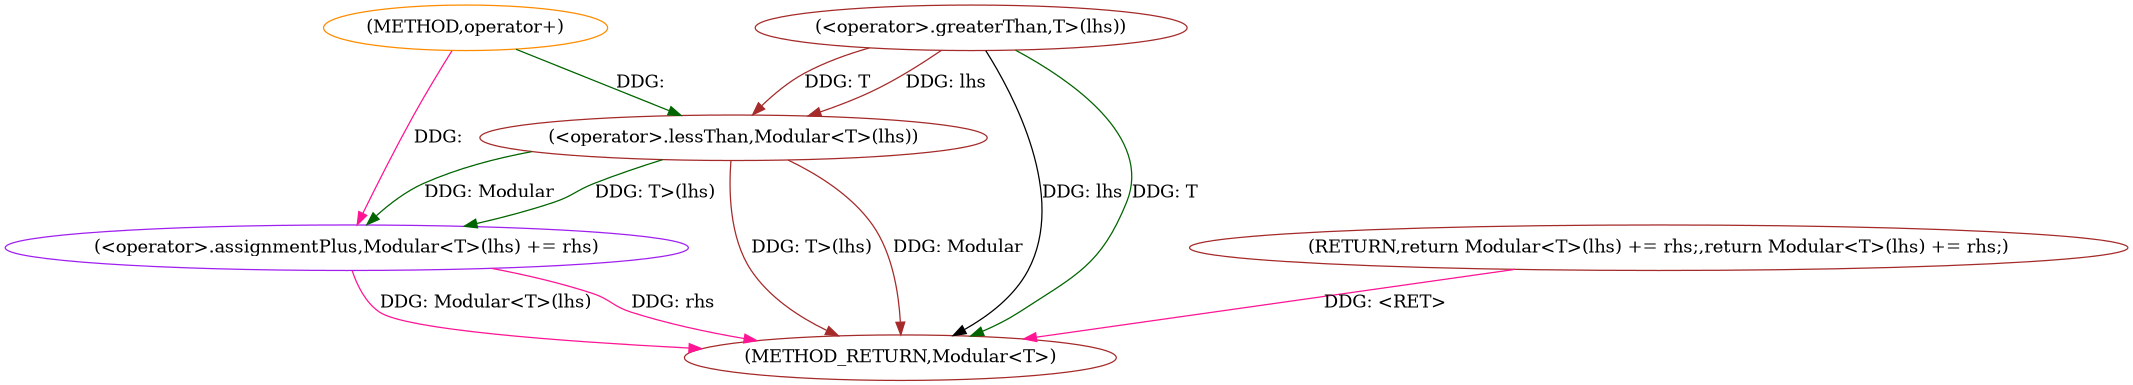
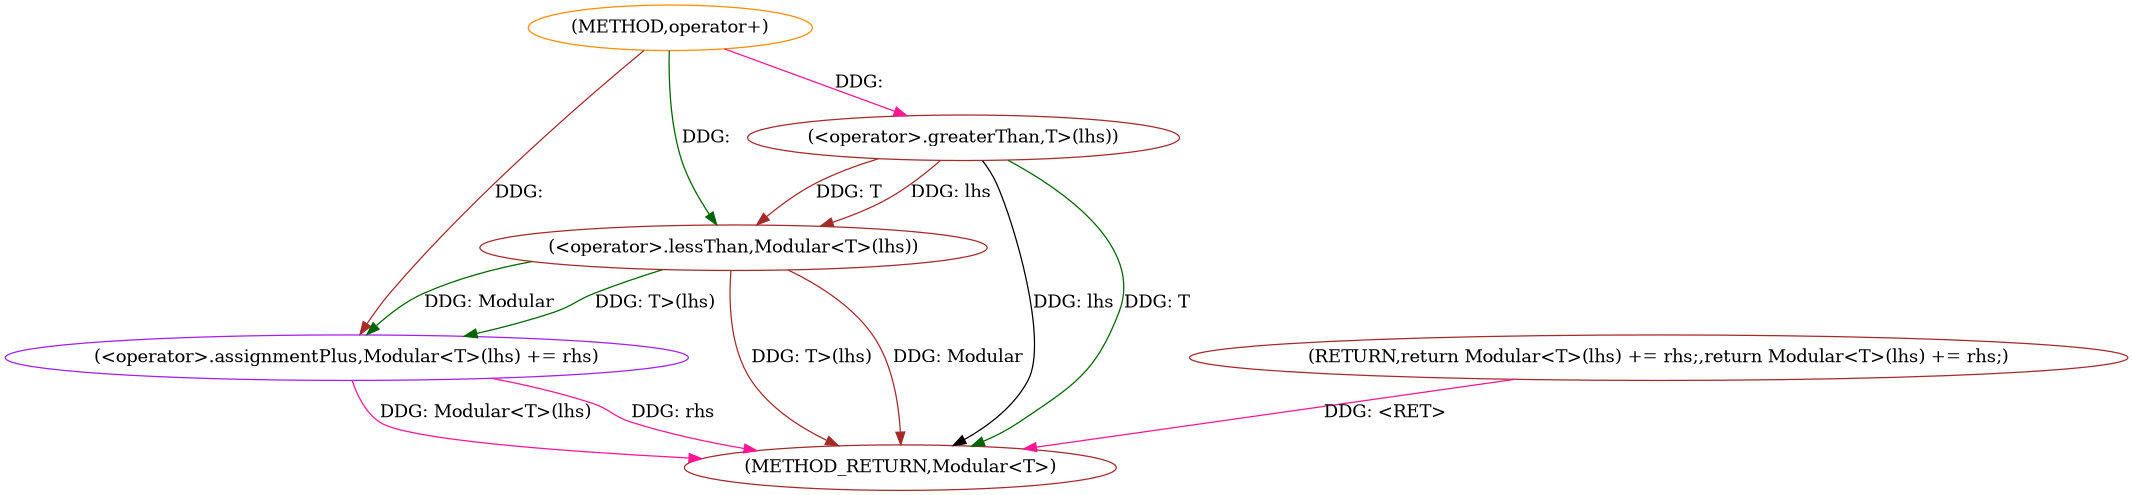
none -> (810, 80)
(405, 131) -> (498, 180)
